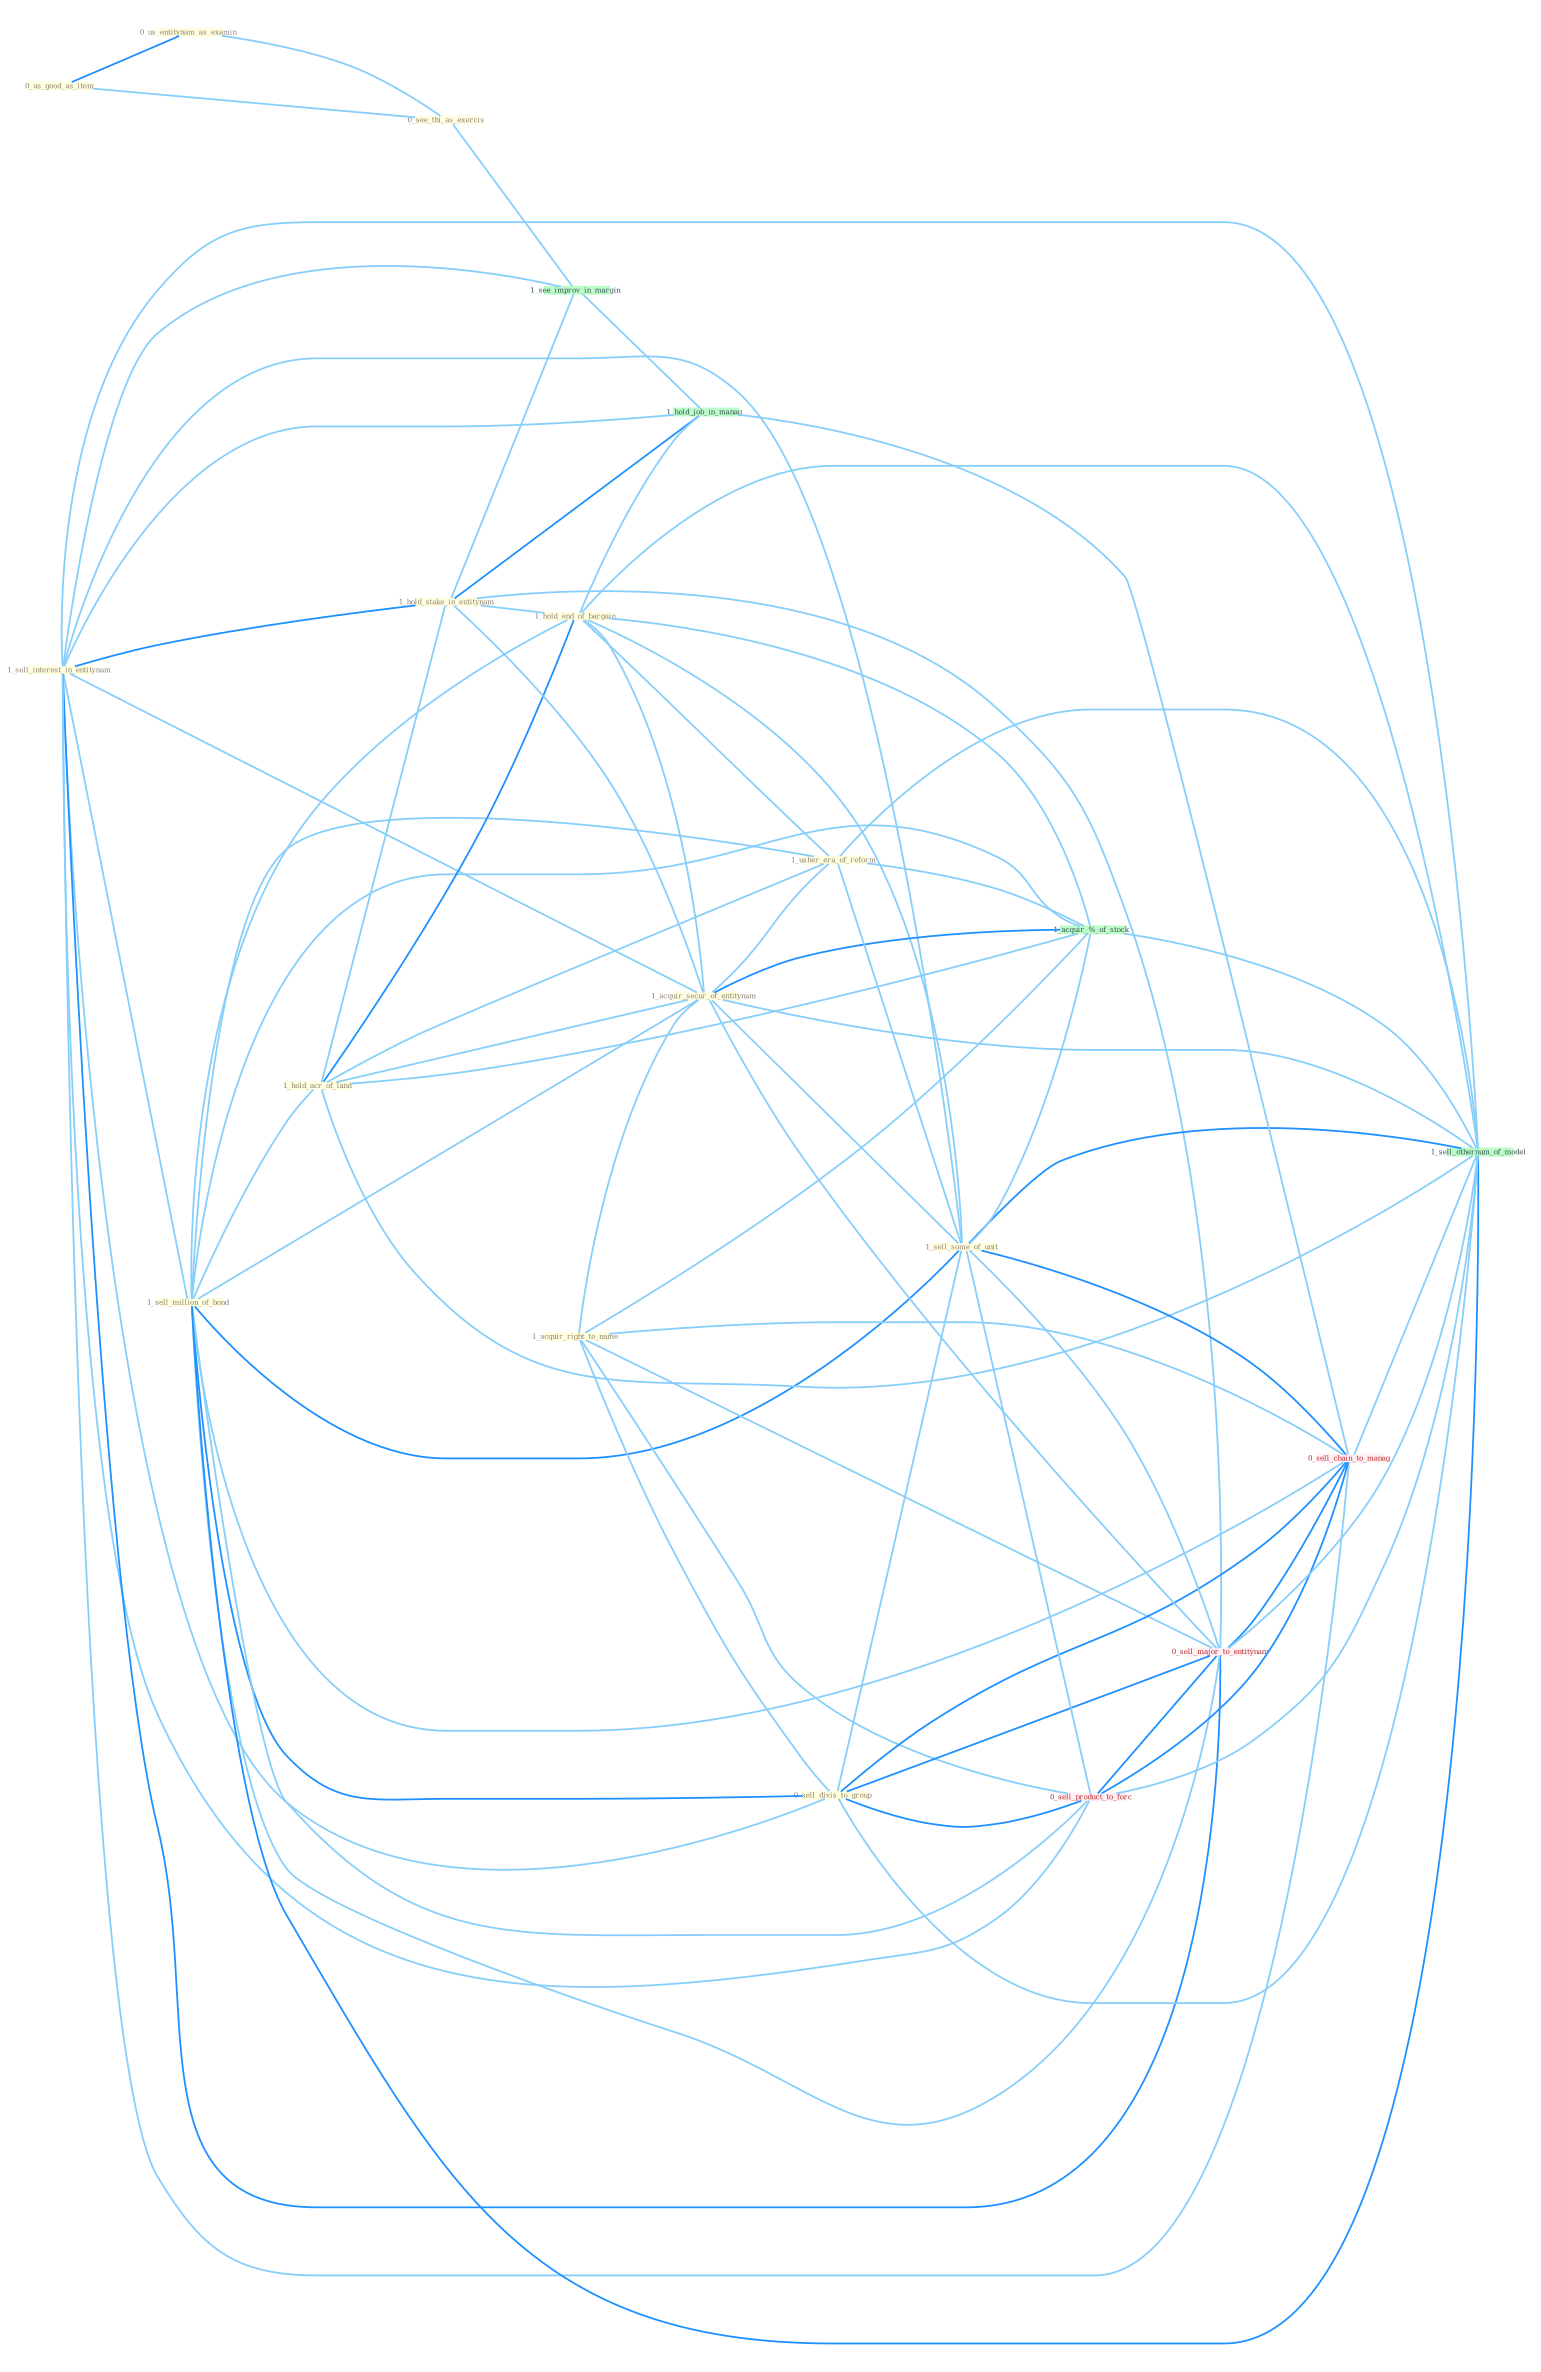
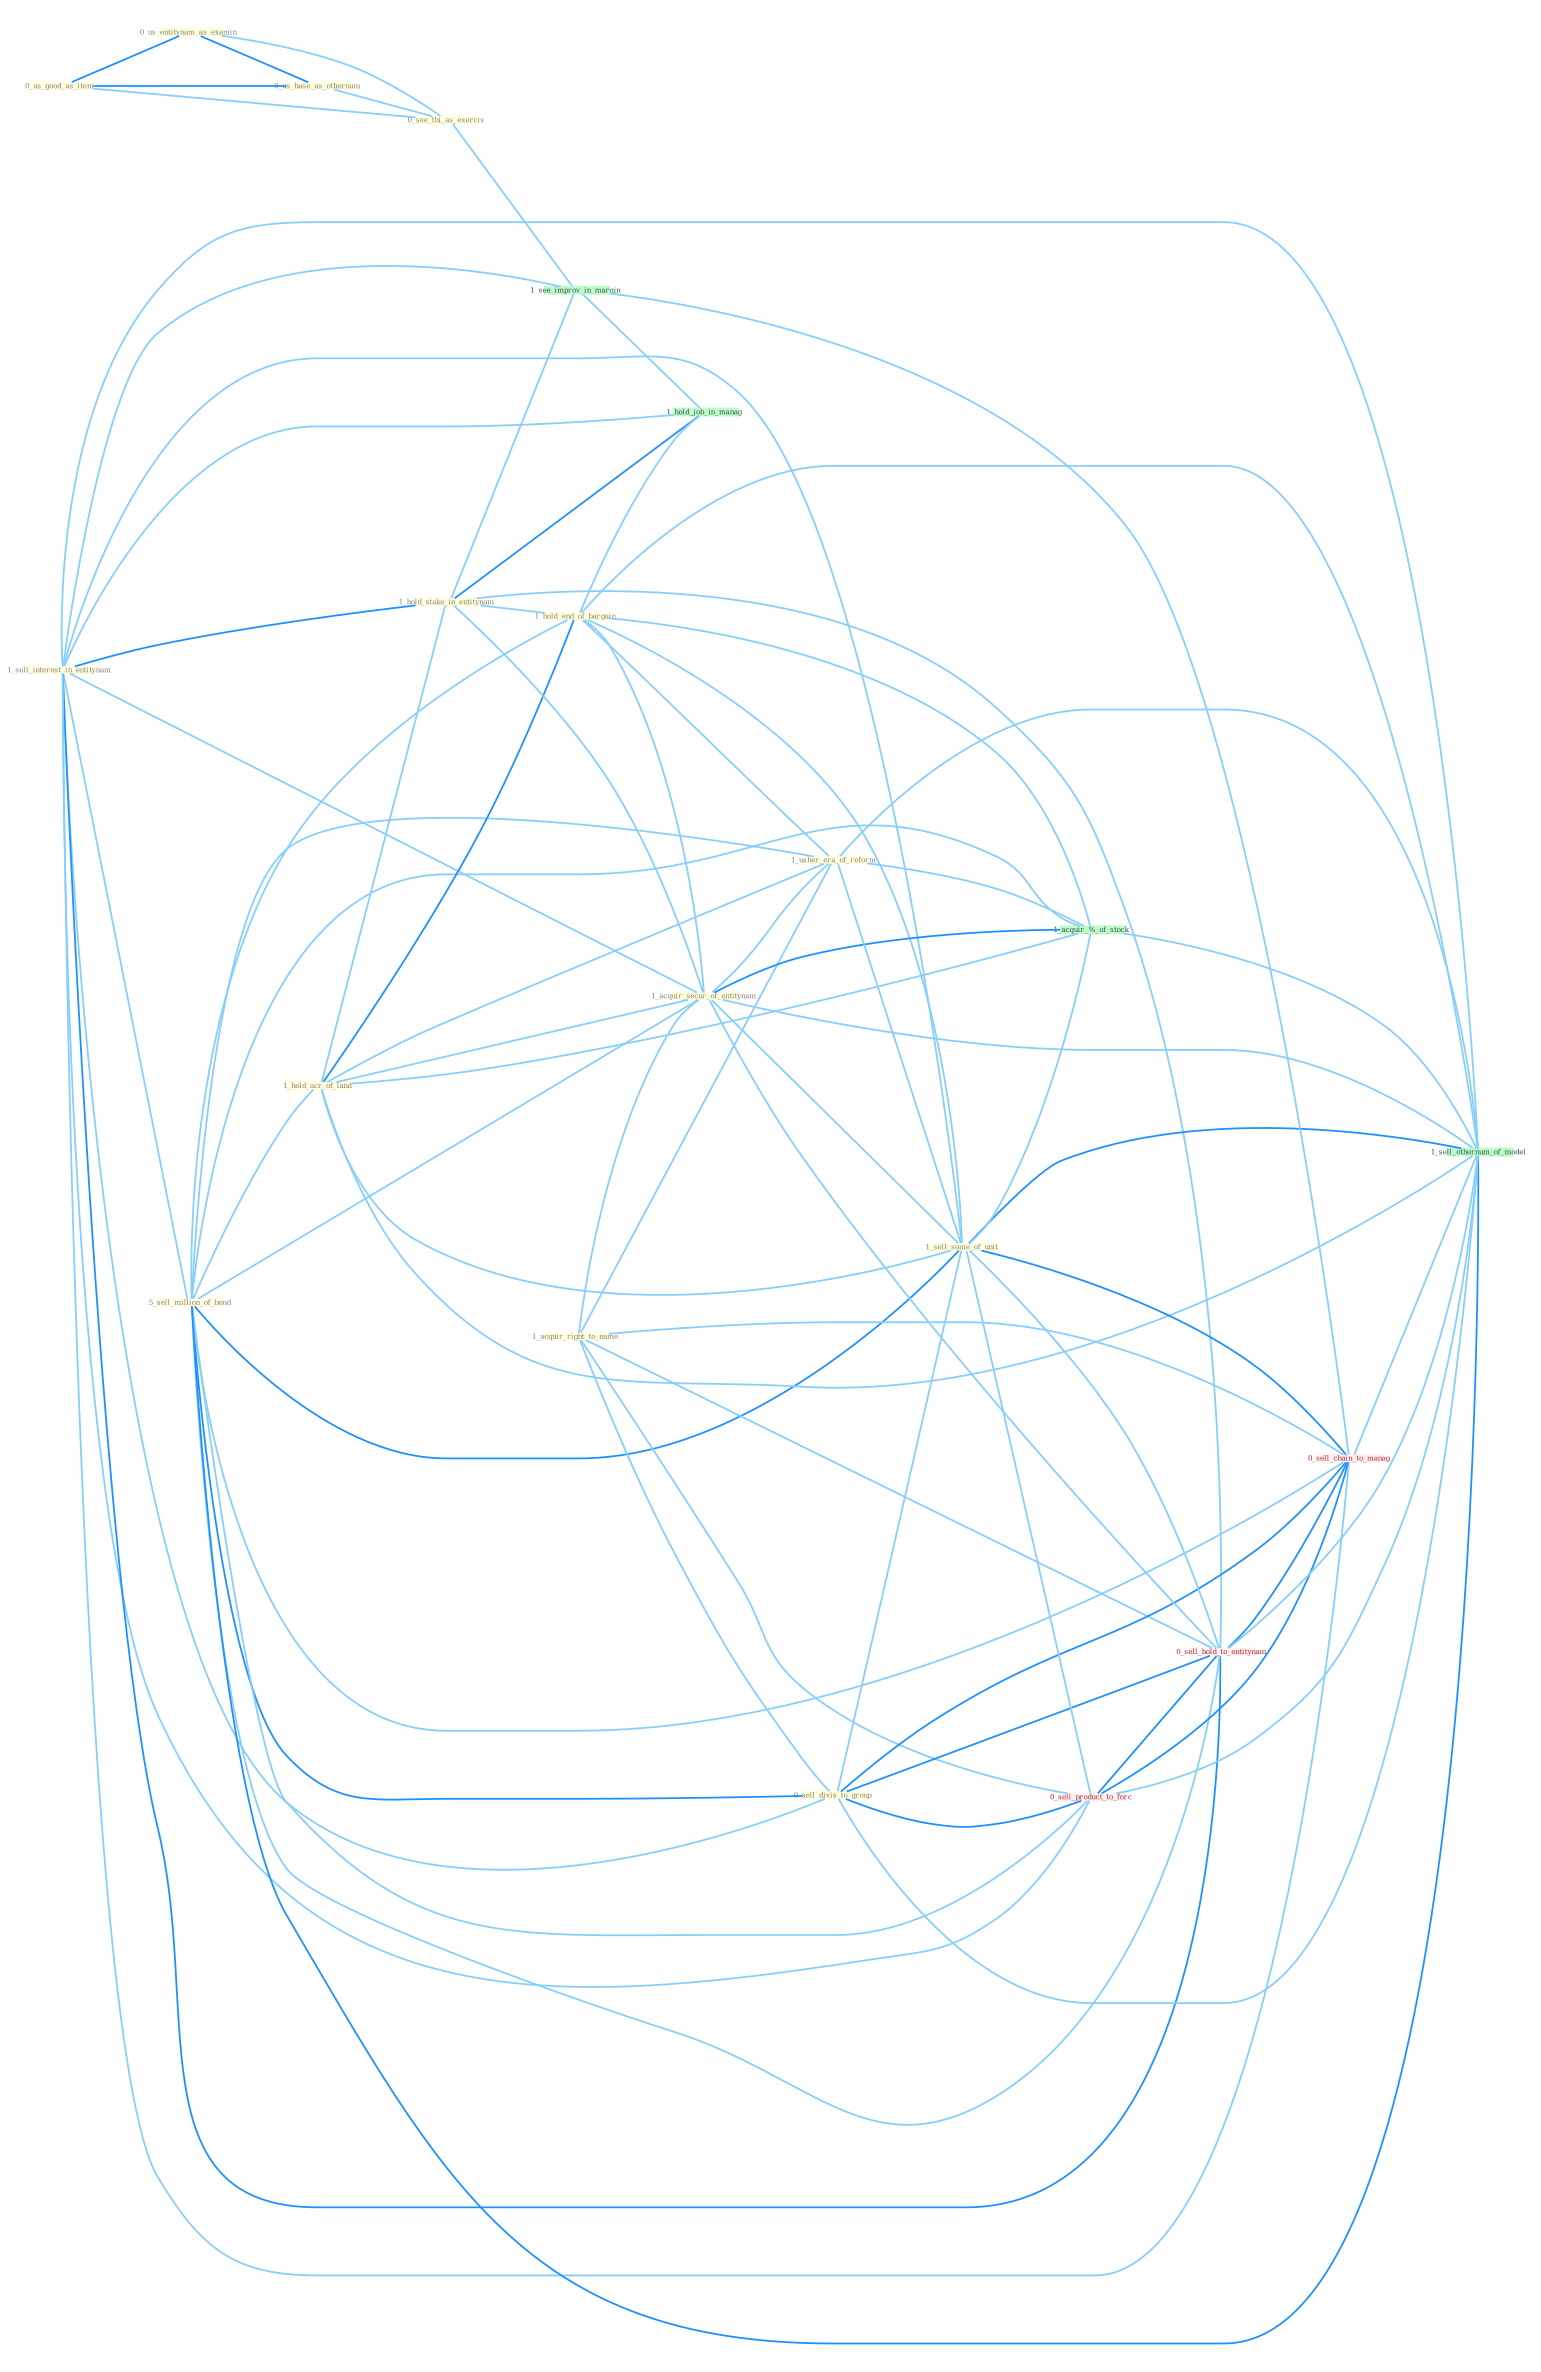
none -> (319, 86)
(1189, 807) -> (1190, 663)
(840, 1164) -> (706, 1098)
none -> (572, 1289)
(190, 1303) -> (190, 1303)
(1222, 1652) -> (1222, 1652)
